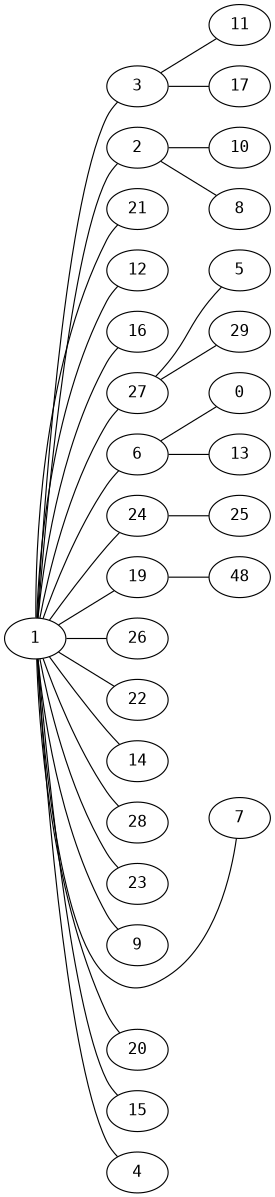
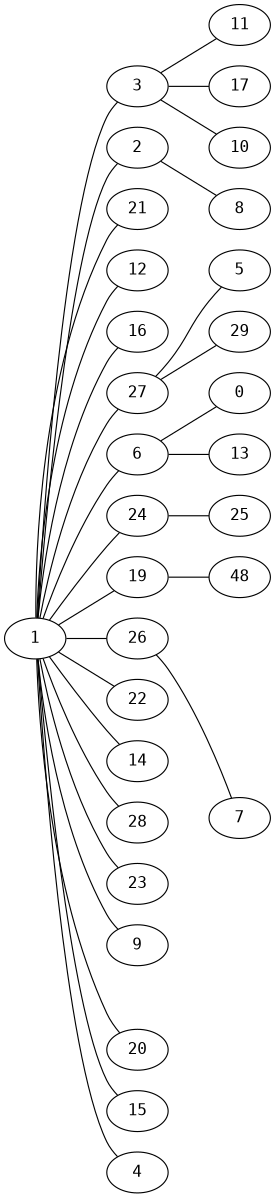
(189, 148) -> (189, 117)
(92, 957) -> (199, 723)
